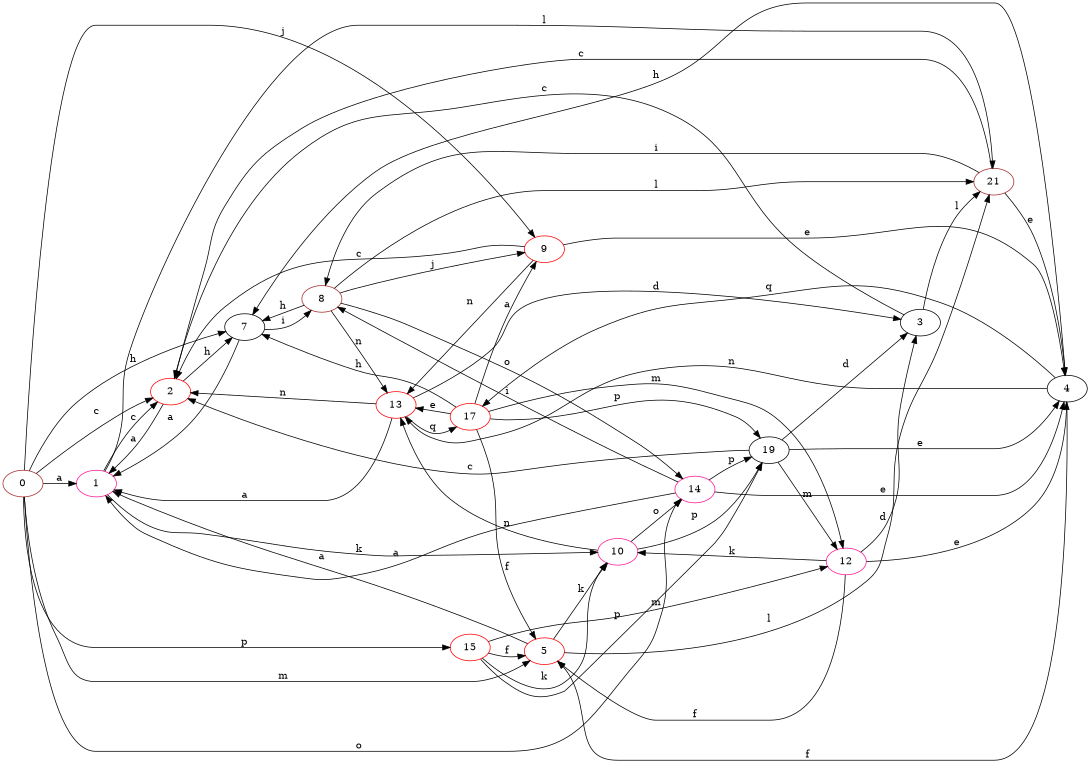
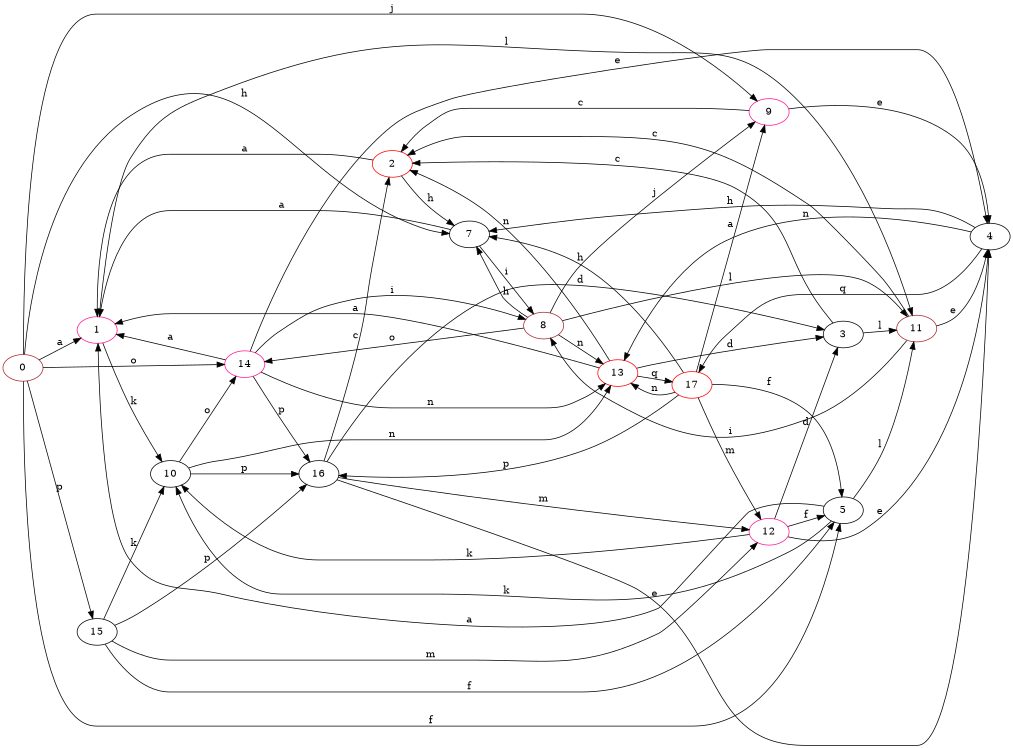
(994, 182) -> (917, 329)
(544, 249) -> (769, 112)
(473, 324) -> (430, 408)
(433, 405) -> (655, 388)
(89, 434) -> none
(125, 437) -> none
(769, 450) -> (319, 474)
(618, 552) -> (171, 474)
(470, 647) -> (97, 632)
(544, 651) -> (843, 510)
(283, 676) -> (431, 721)
(938, 760) -> none
